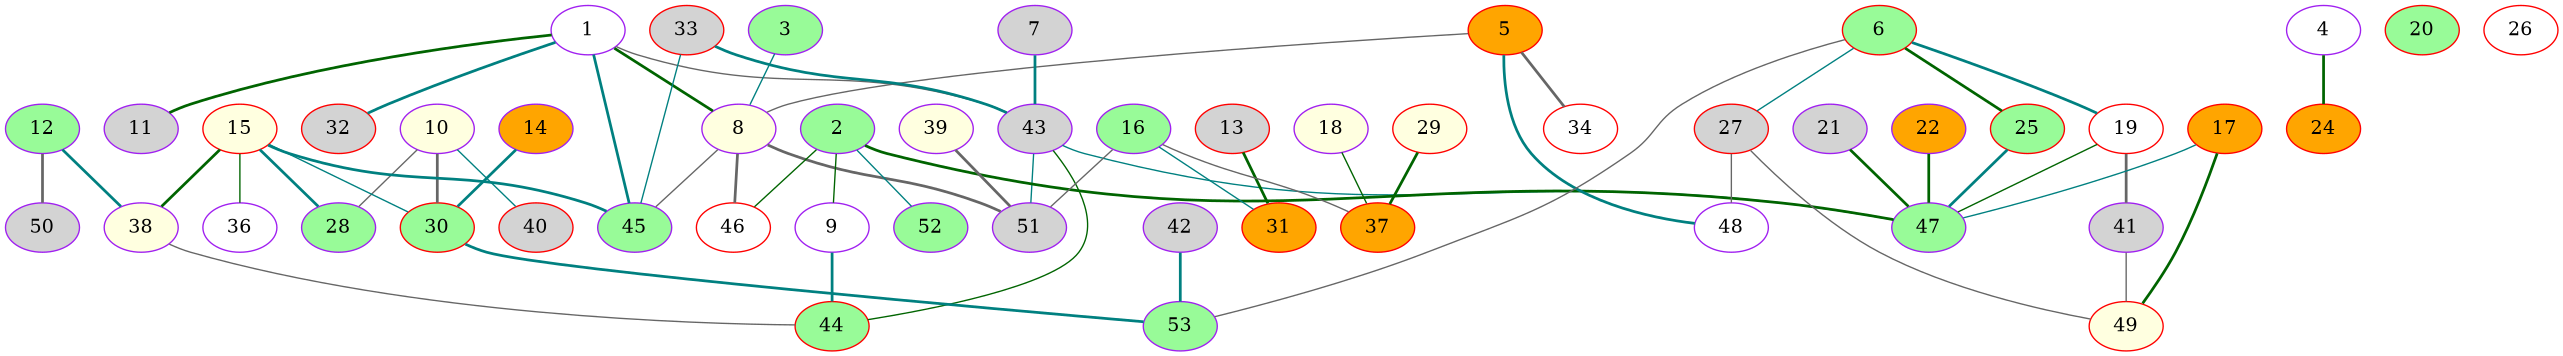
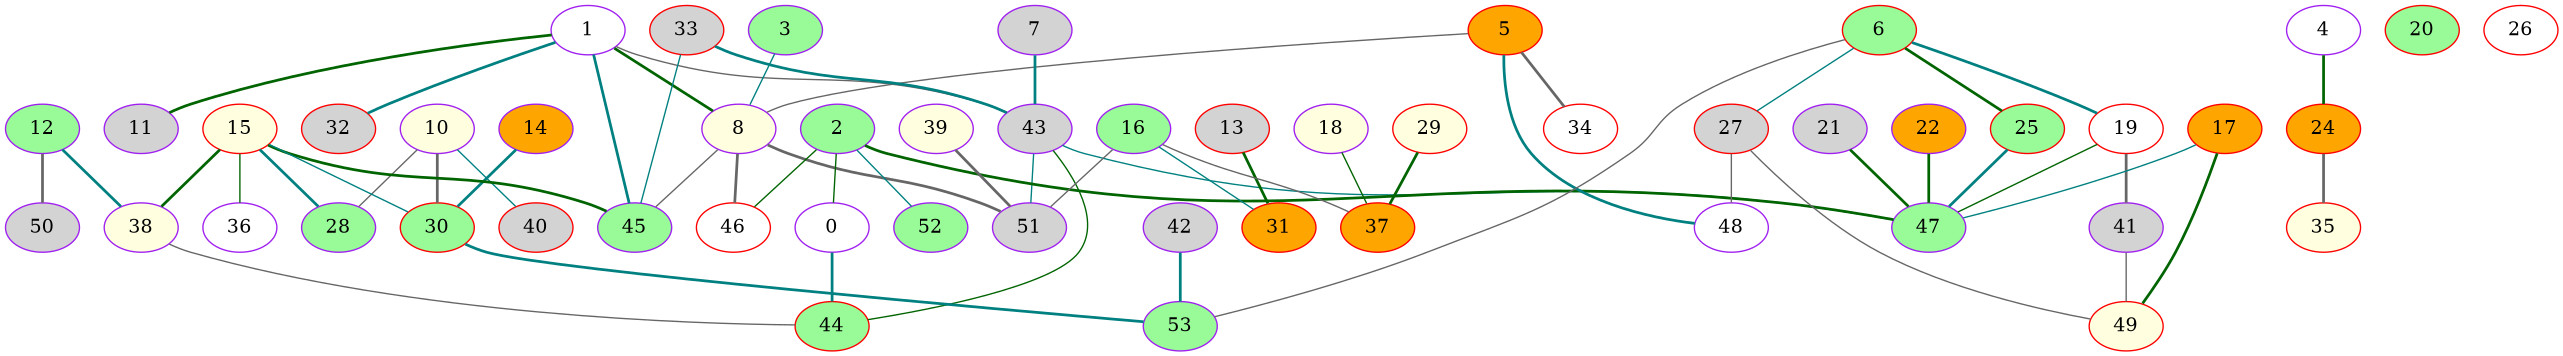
(429, 178) -> (429, 178)
(832, 228) -> (832, 228)
none -> (2324, 228)
